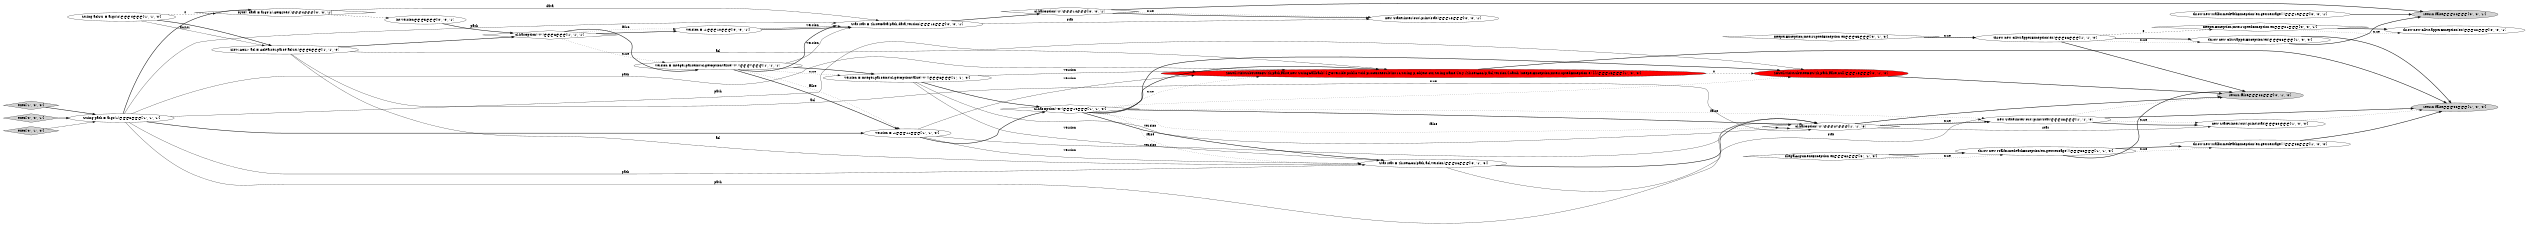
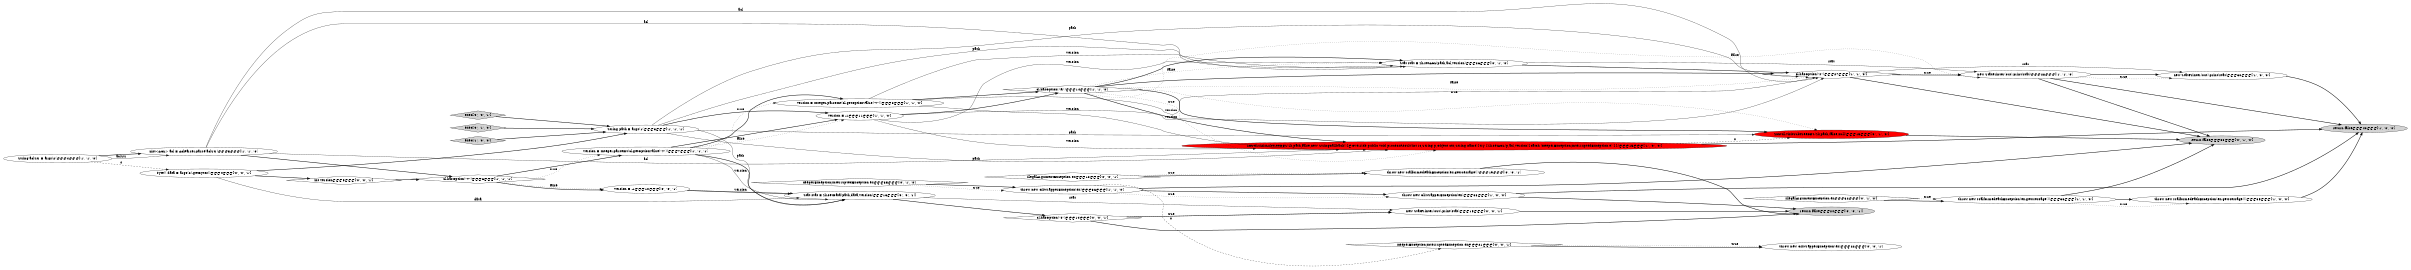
(285, 13) -> (204, 173)
(357, 16) -> (281, 177)
(425, 20) -> (344, 180)
(166, 37) -> (423, 160)
(2144, 104) -> (2123, 107)
(2360, 115) -> (2328, 91)
(69, 125) -> (548, 128)
none -> (1073, 177)
none -> (1653, 211)
